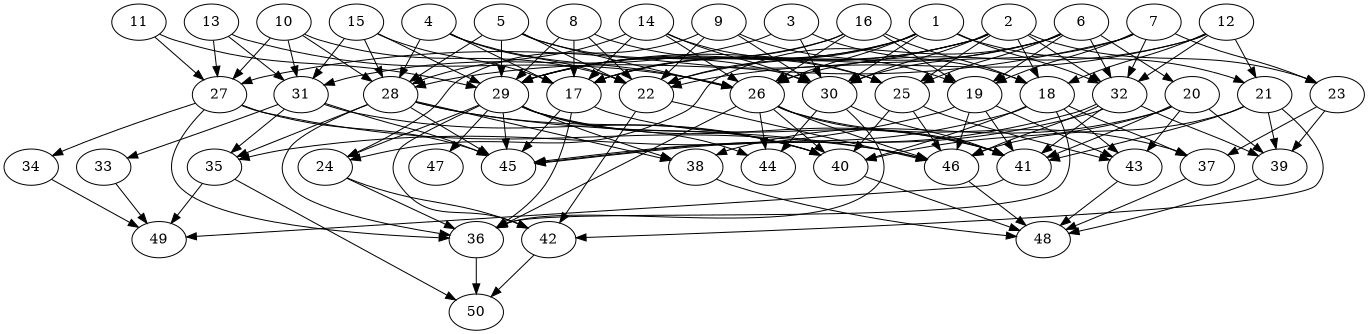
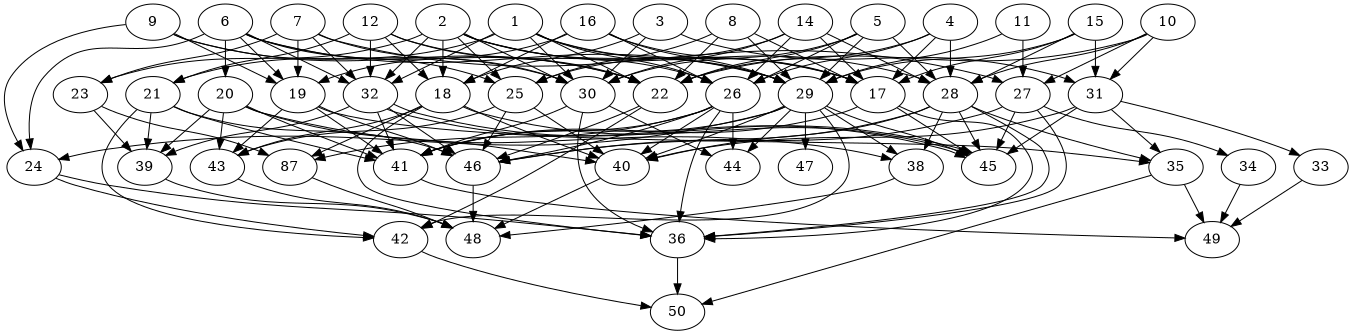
(211, 22) -> none
(1207, 167) -> (290, 167)
